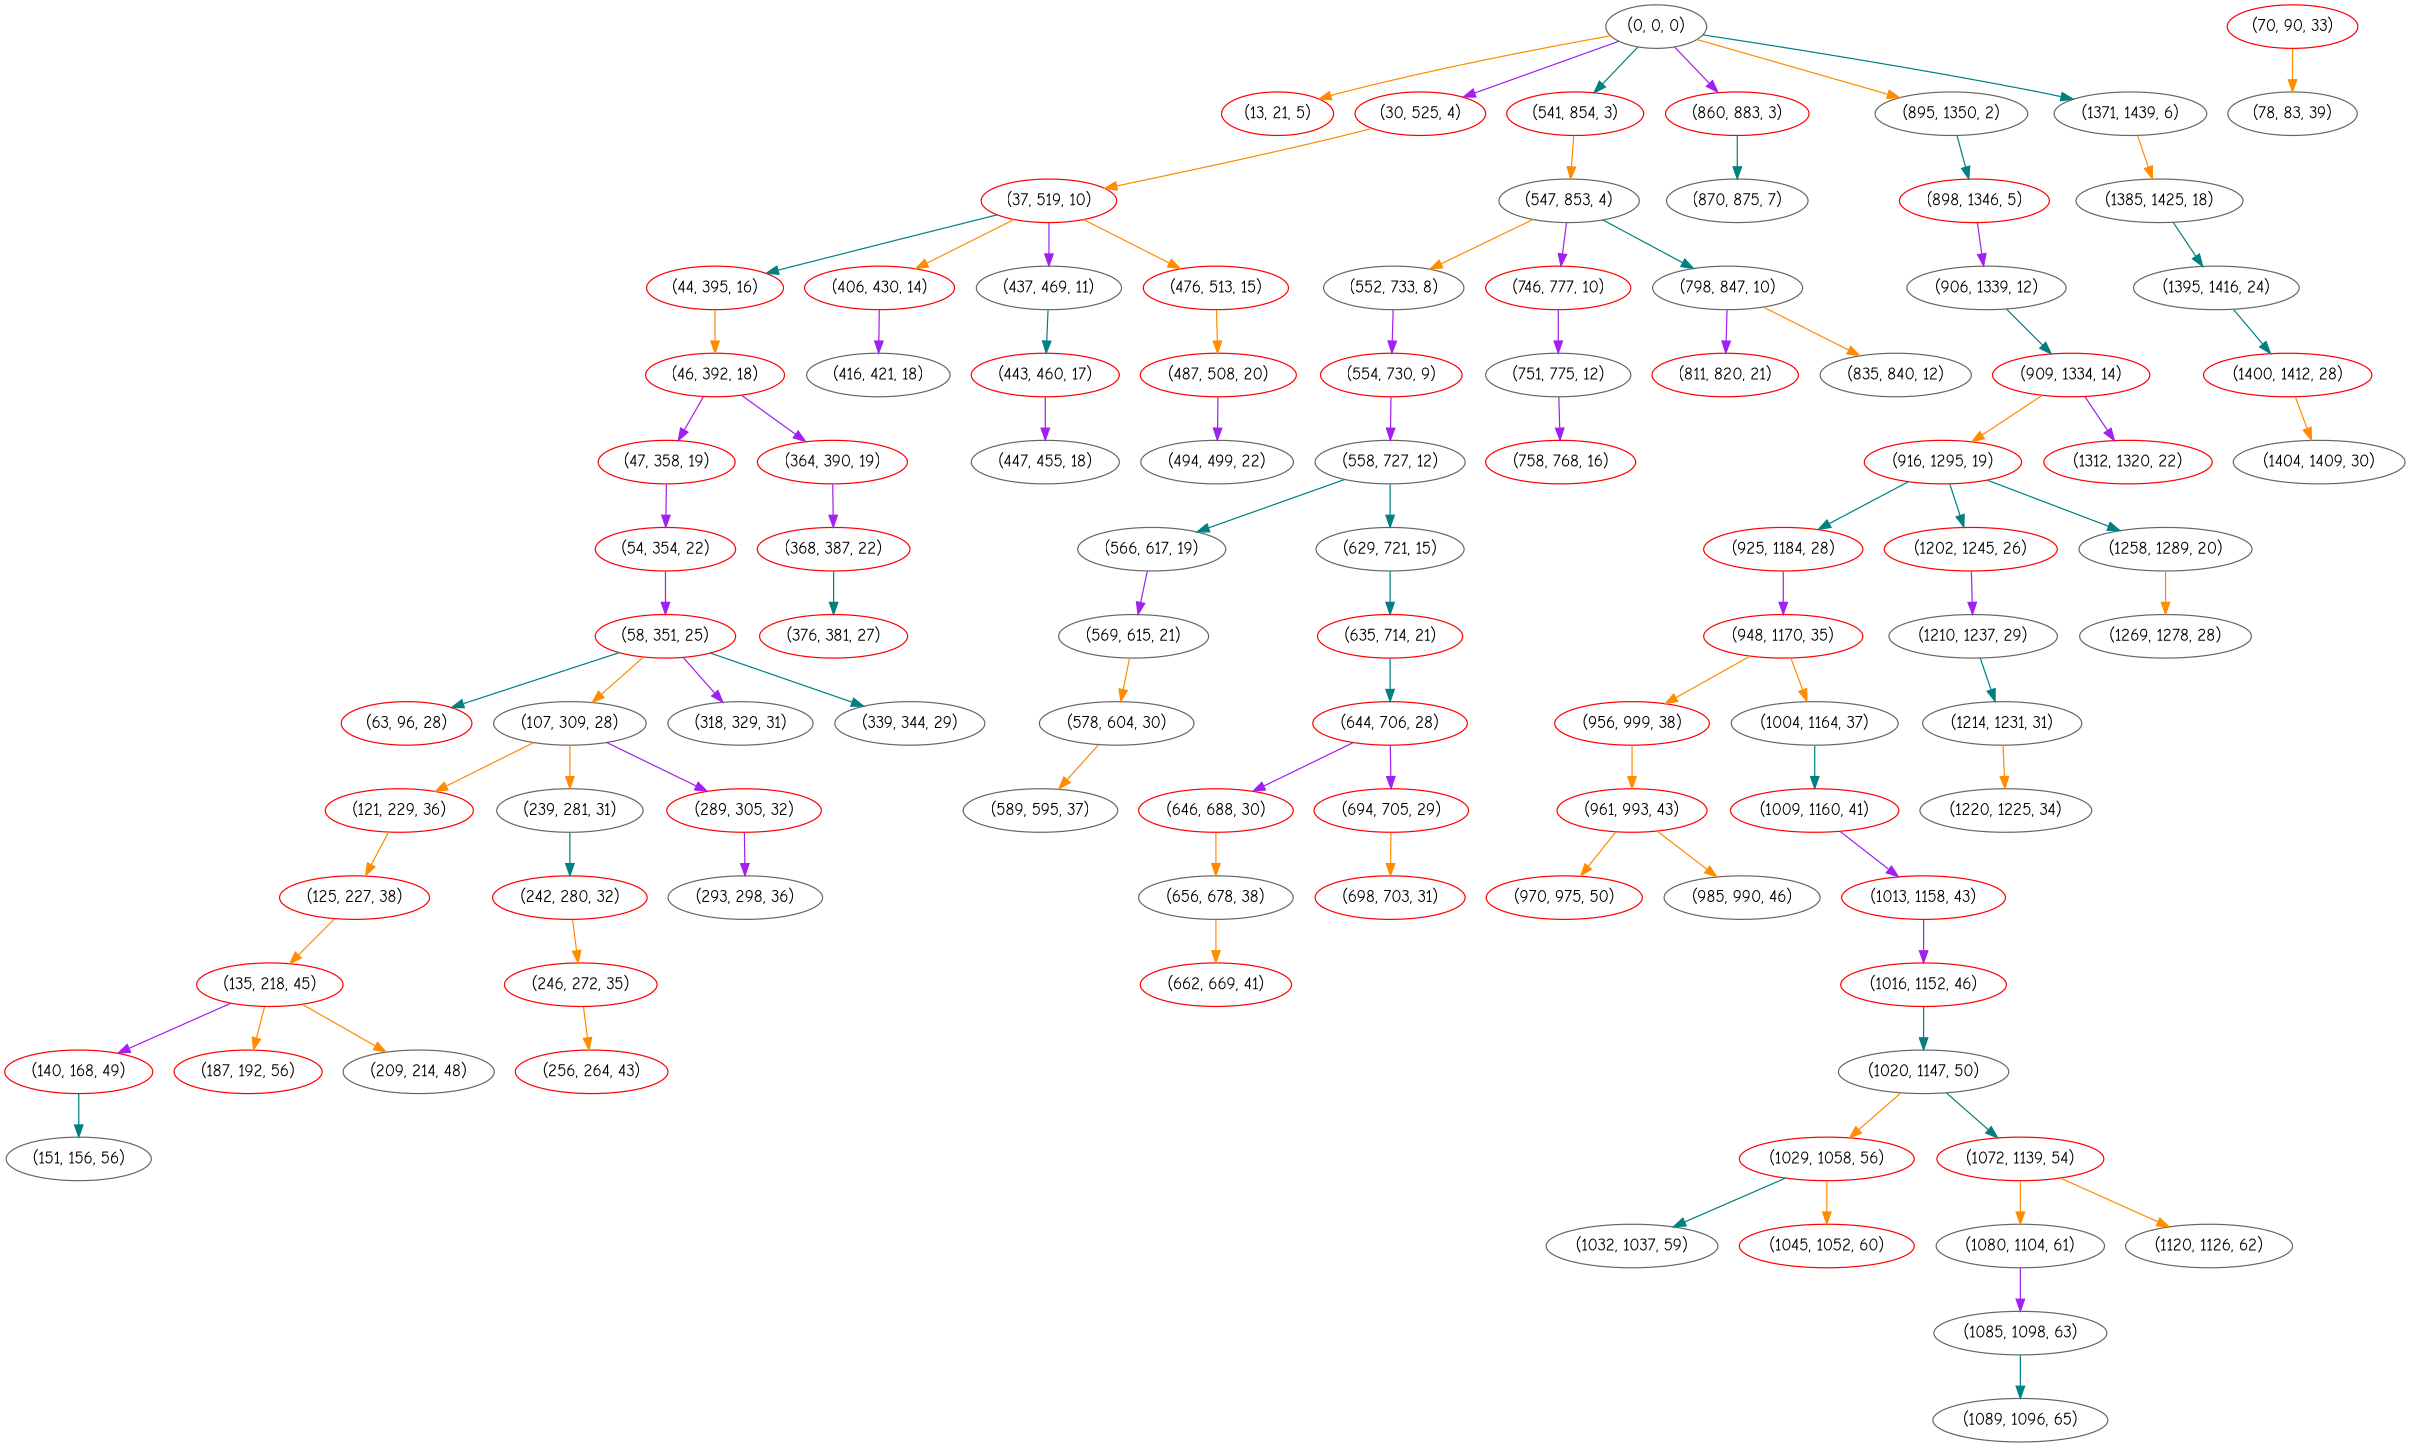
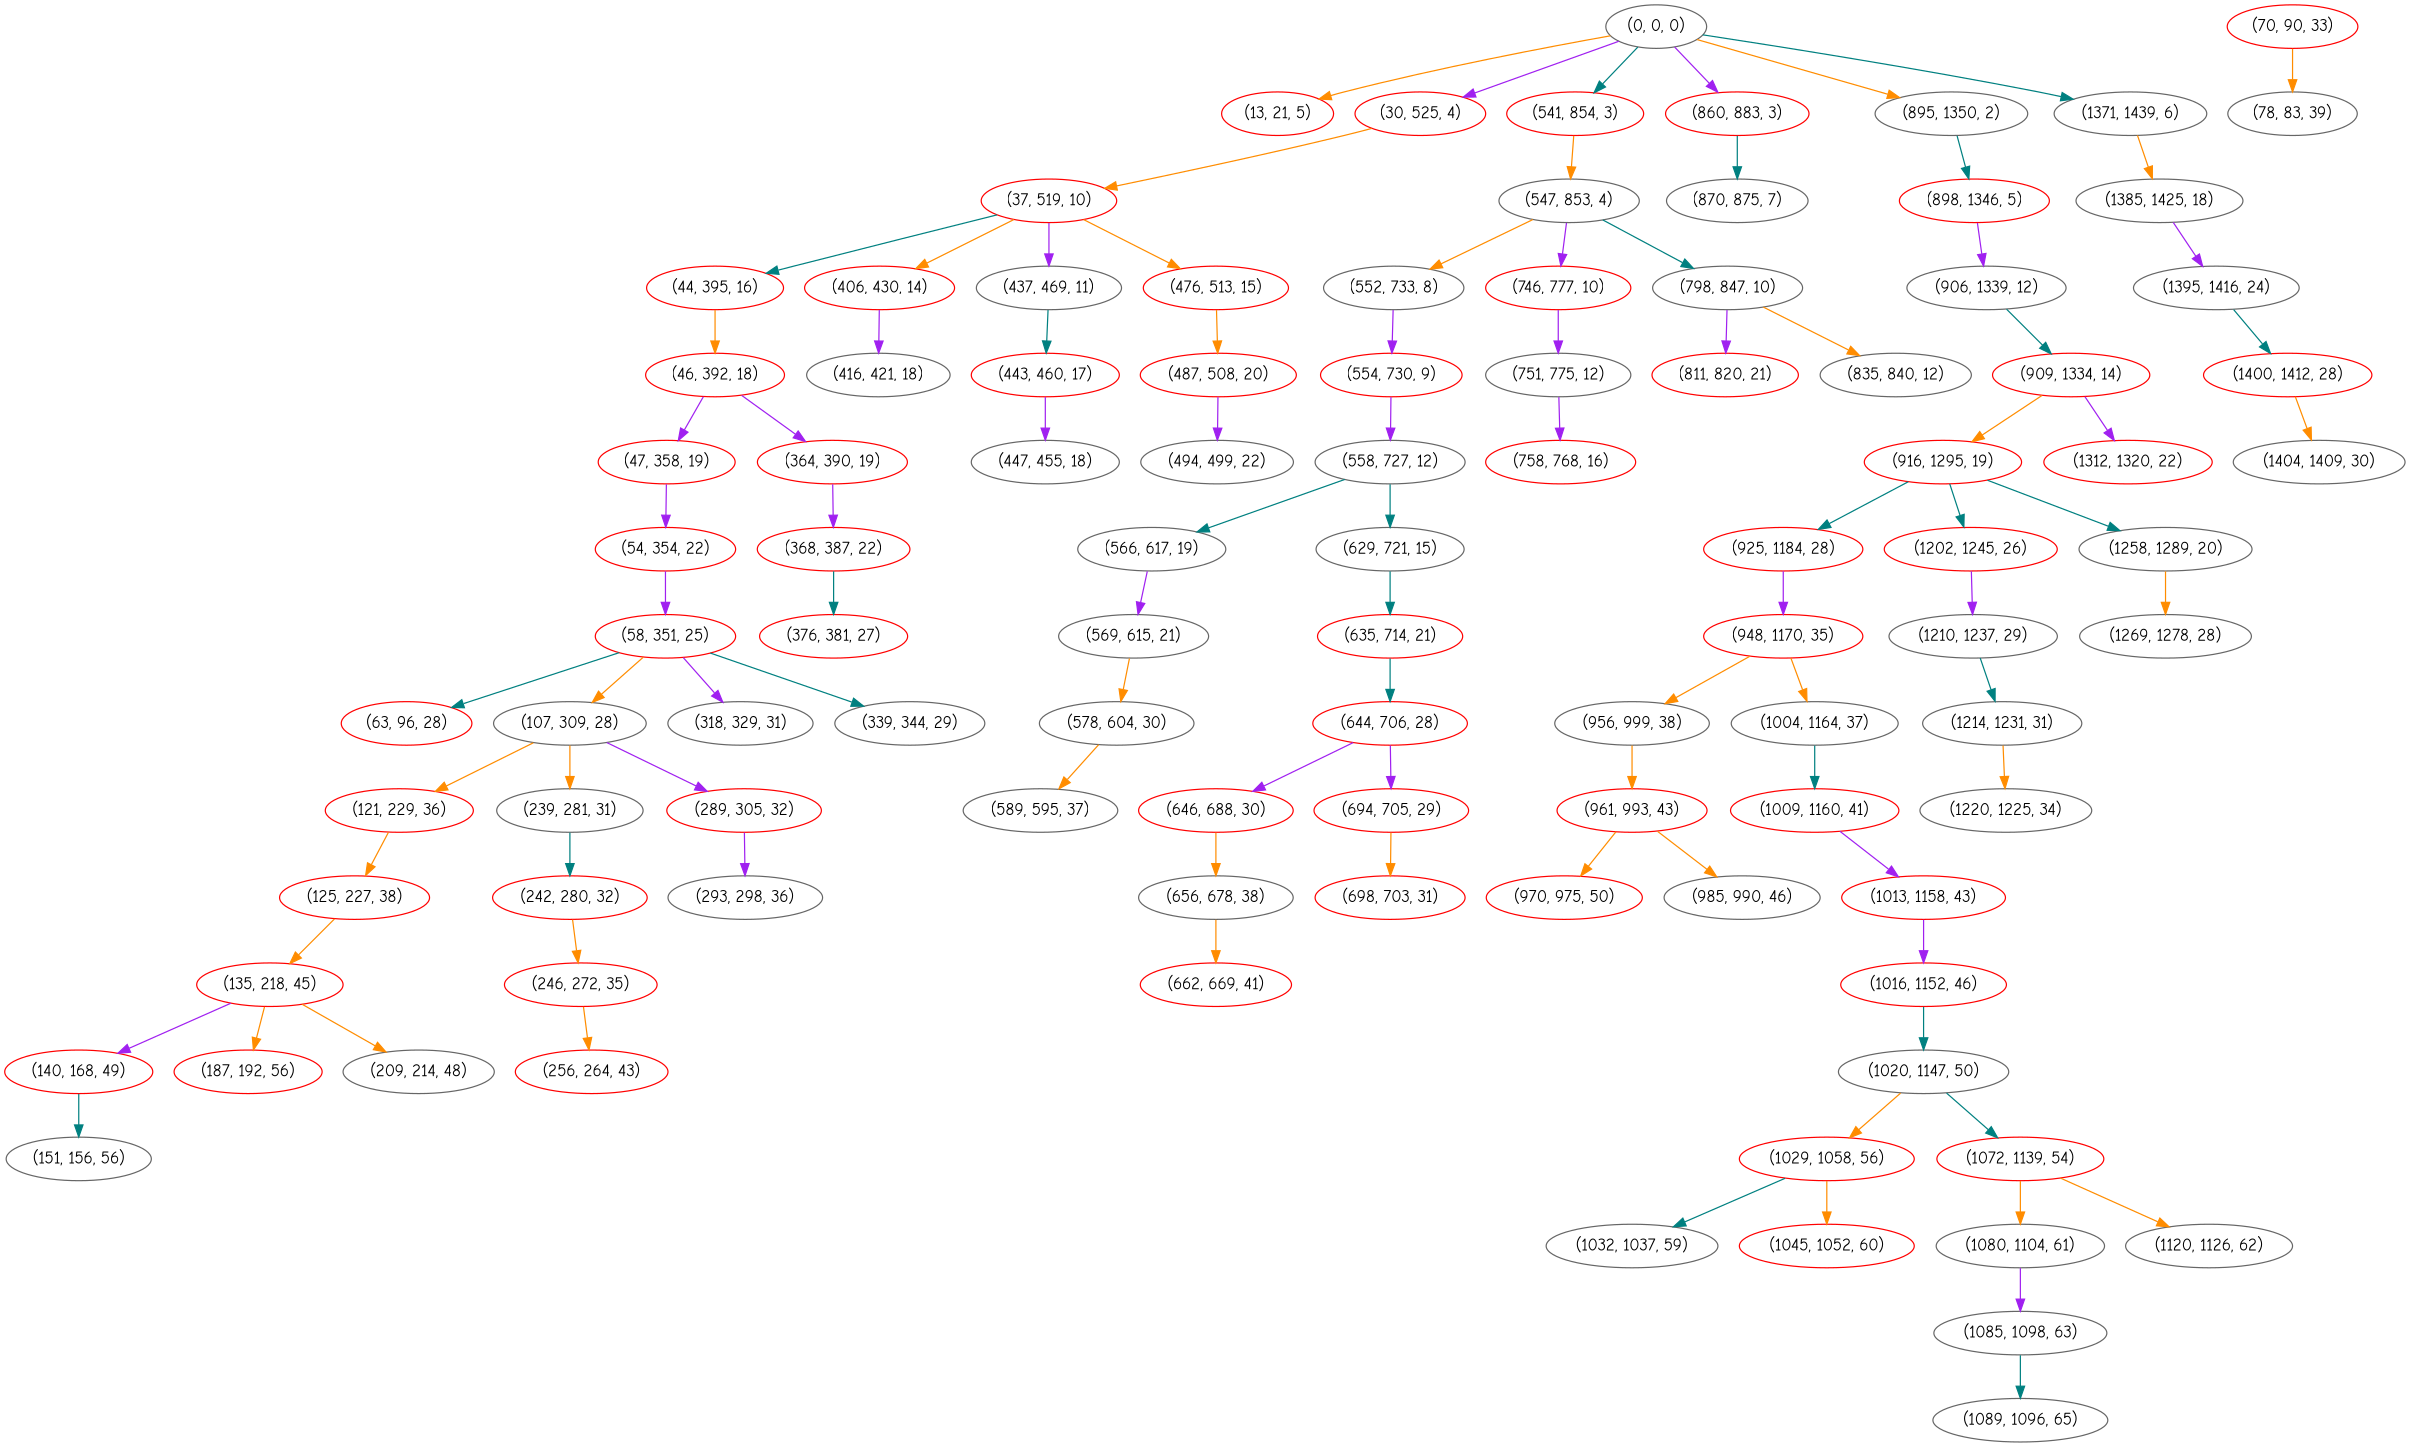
(2185, 239) -> (2185, 239)
(1632, 723) -> (1632, 723)
